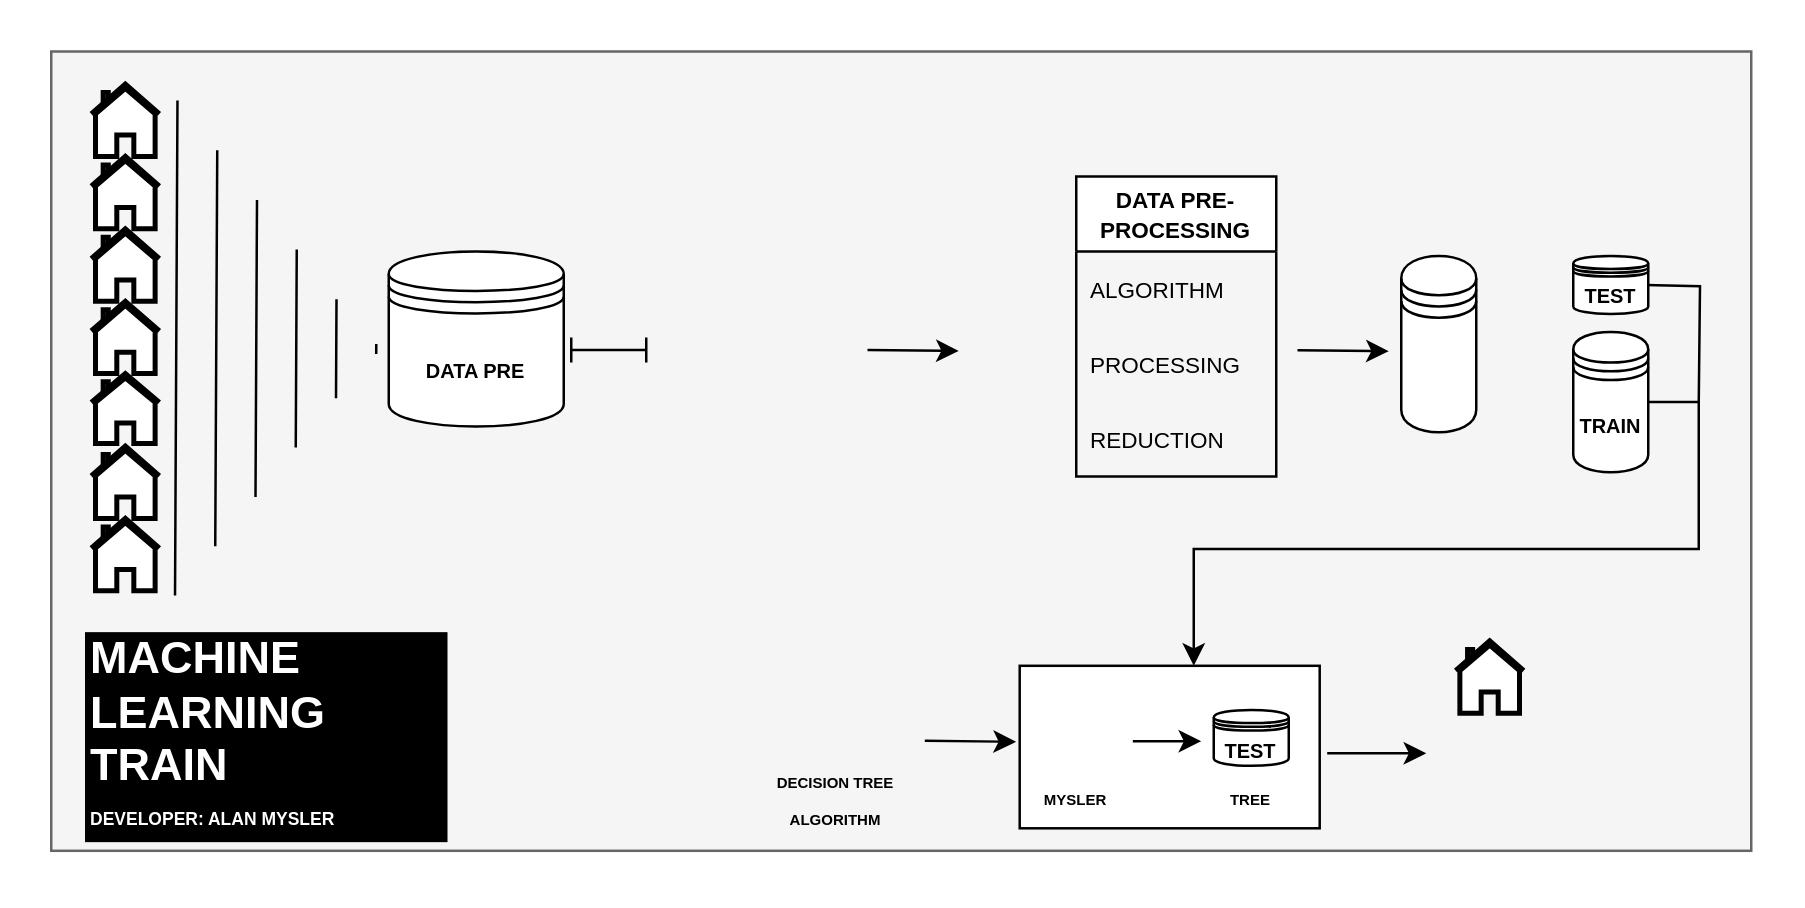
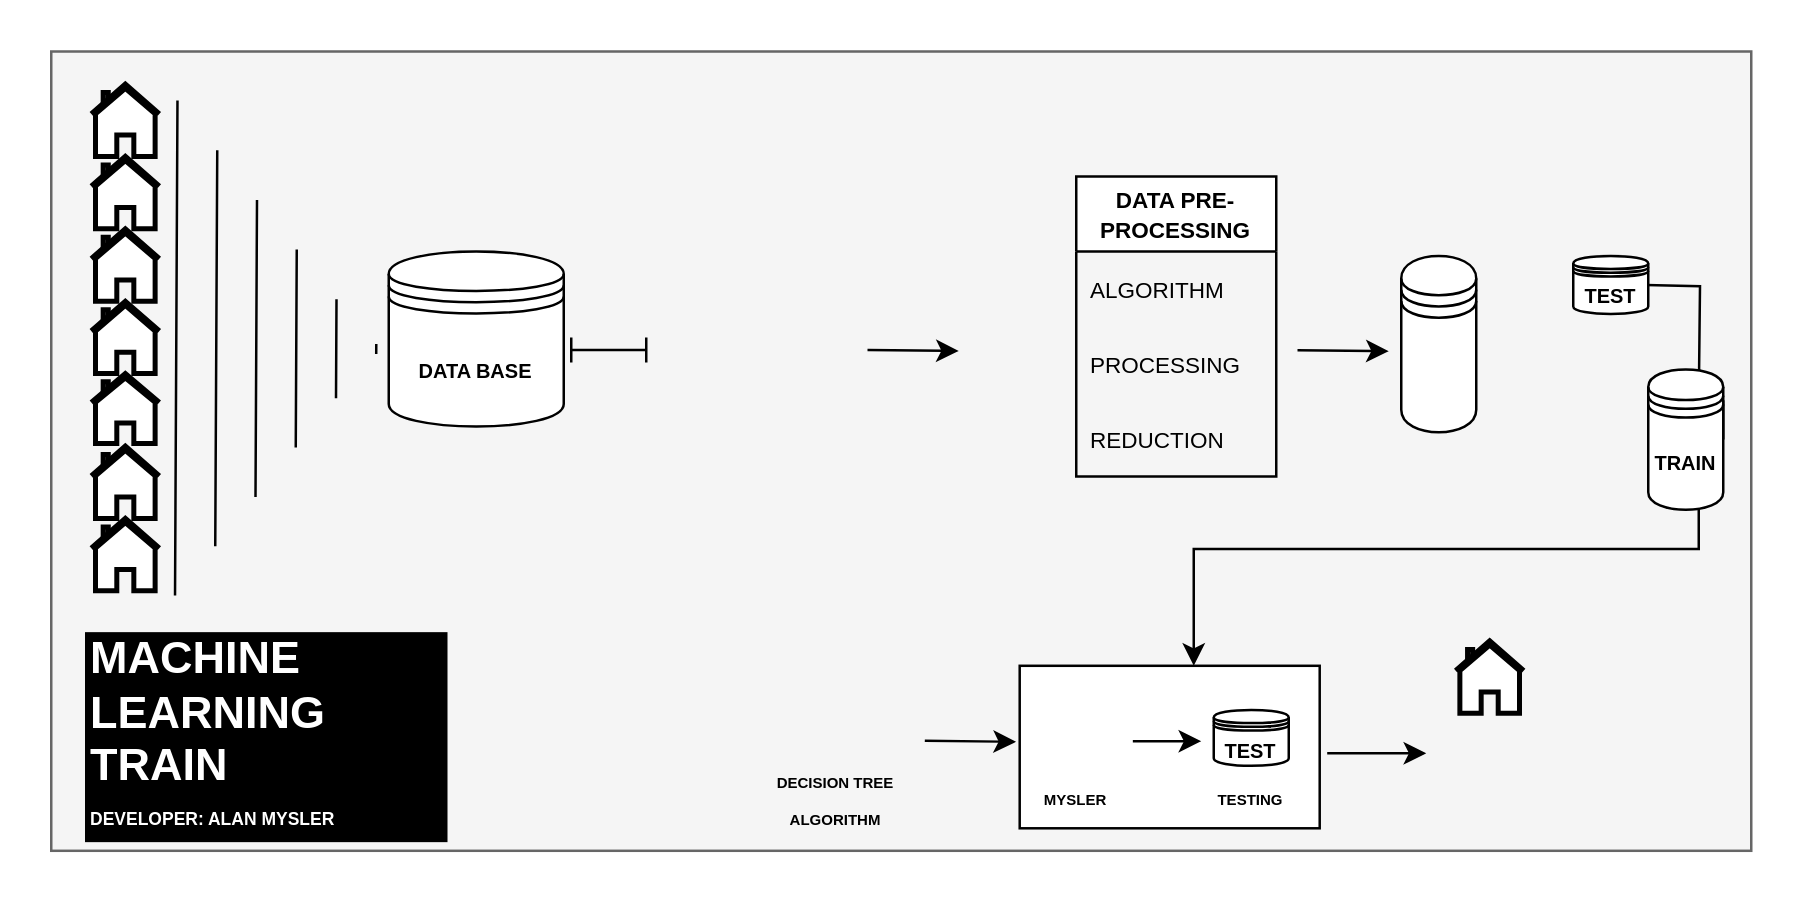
(476, 369) -> (476, 369)
(1611, 402) -> (1686, 439)
(1251, 796) -> (1251, 796)
